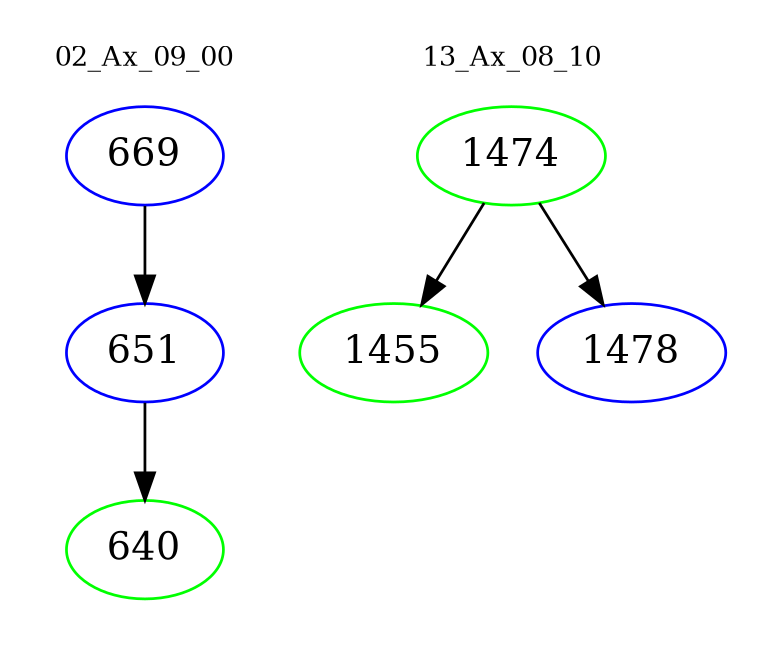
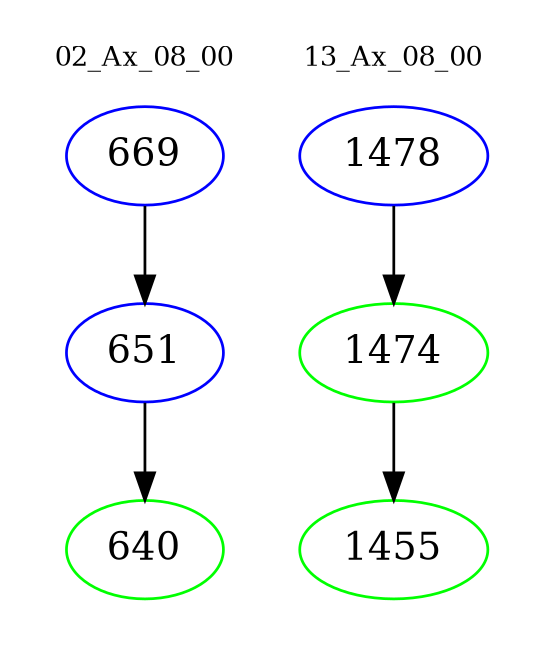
(145, 59) -> (145, 59)
(513, 59) -> (394, 59)
(564, 242) -> (394, 241)
